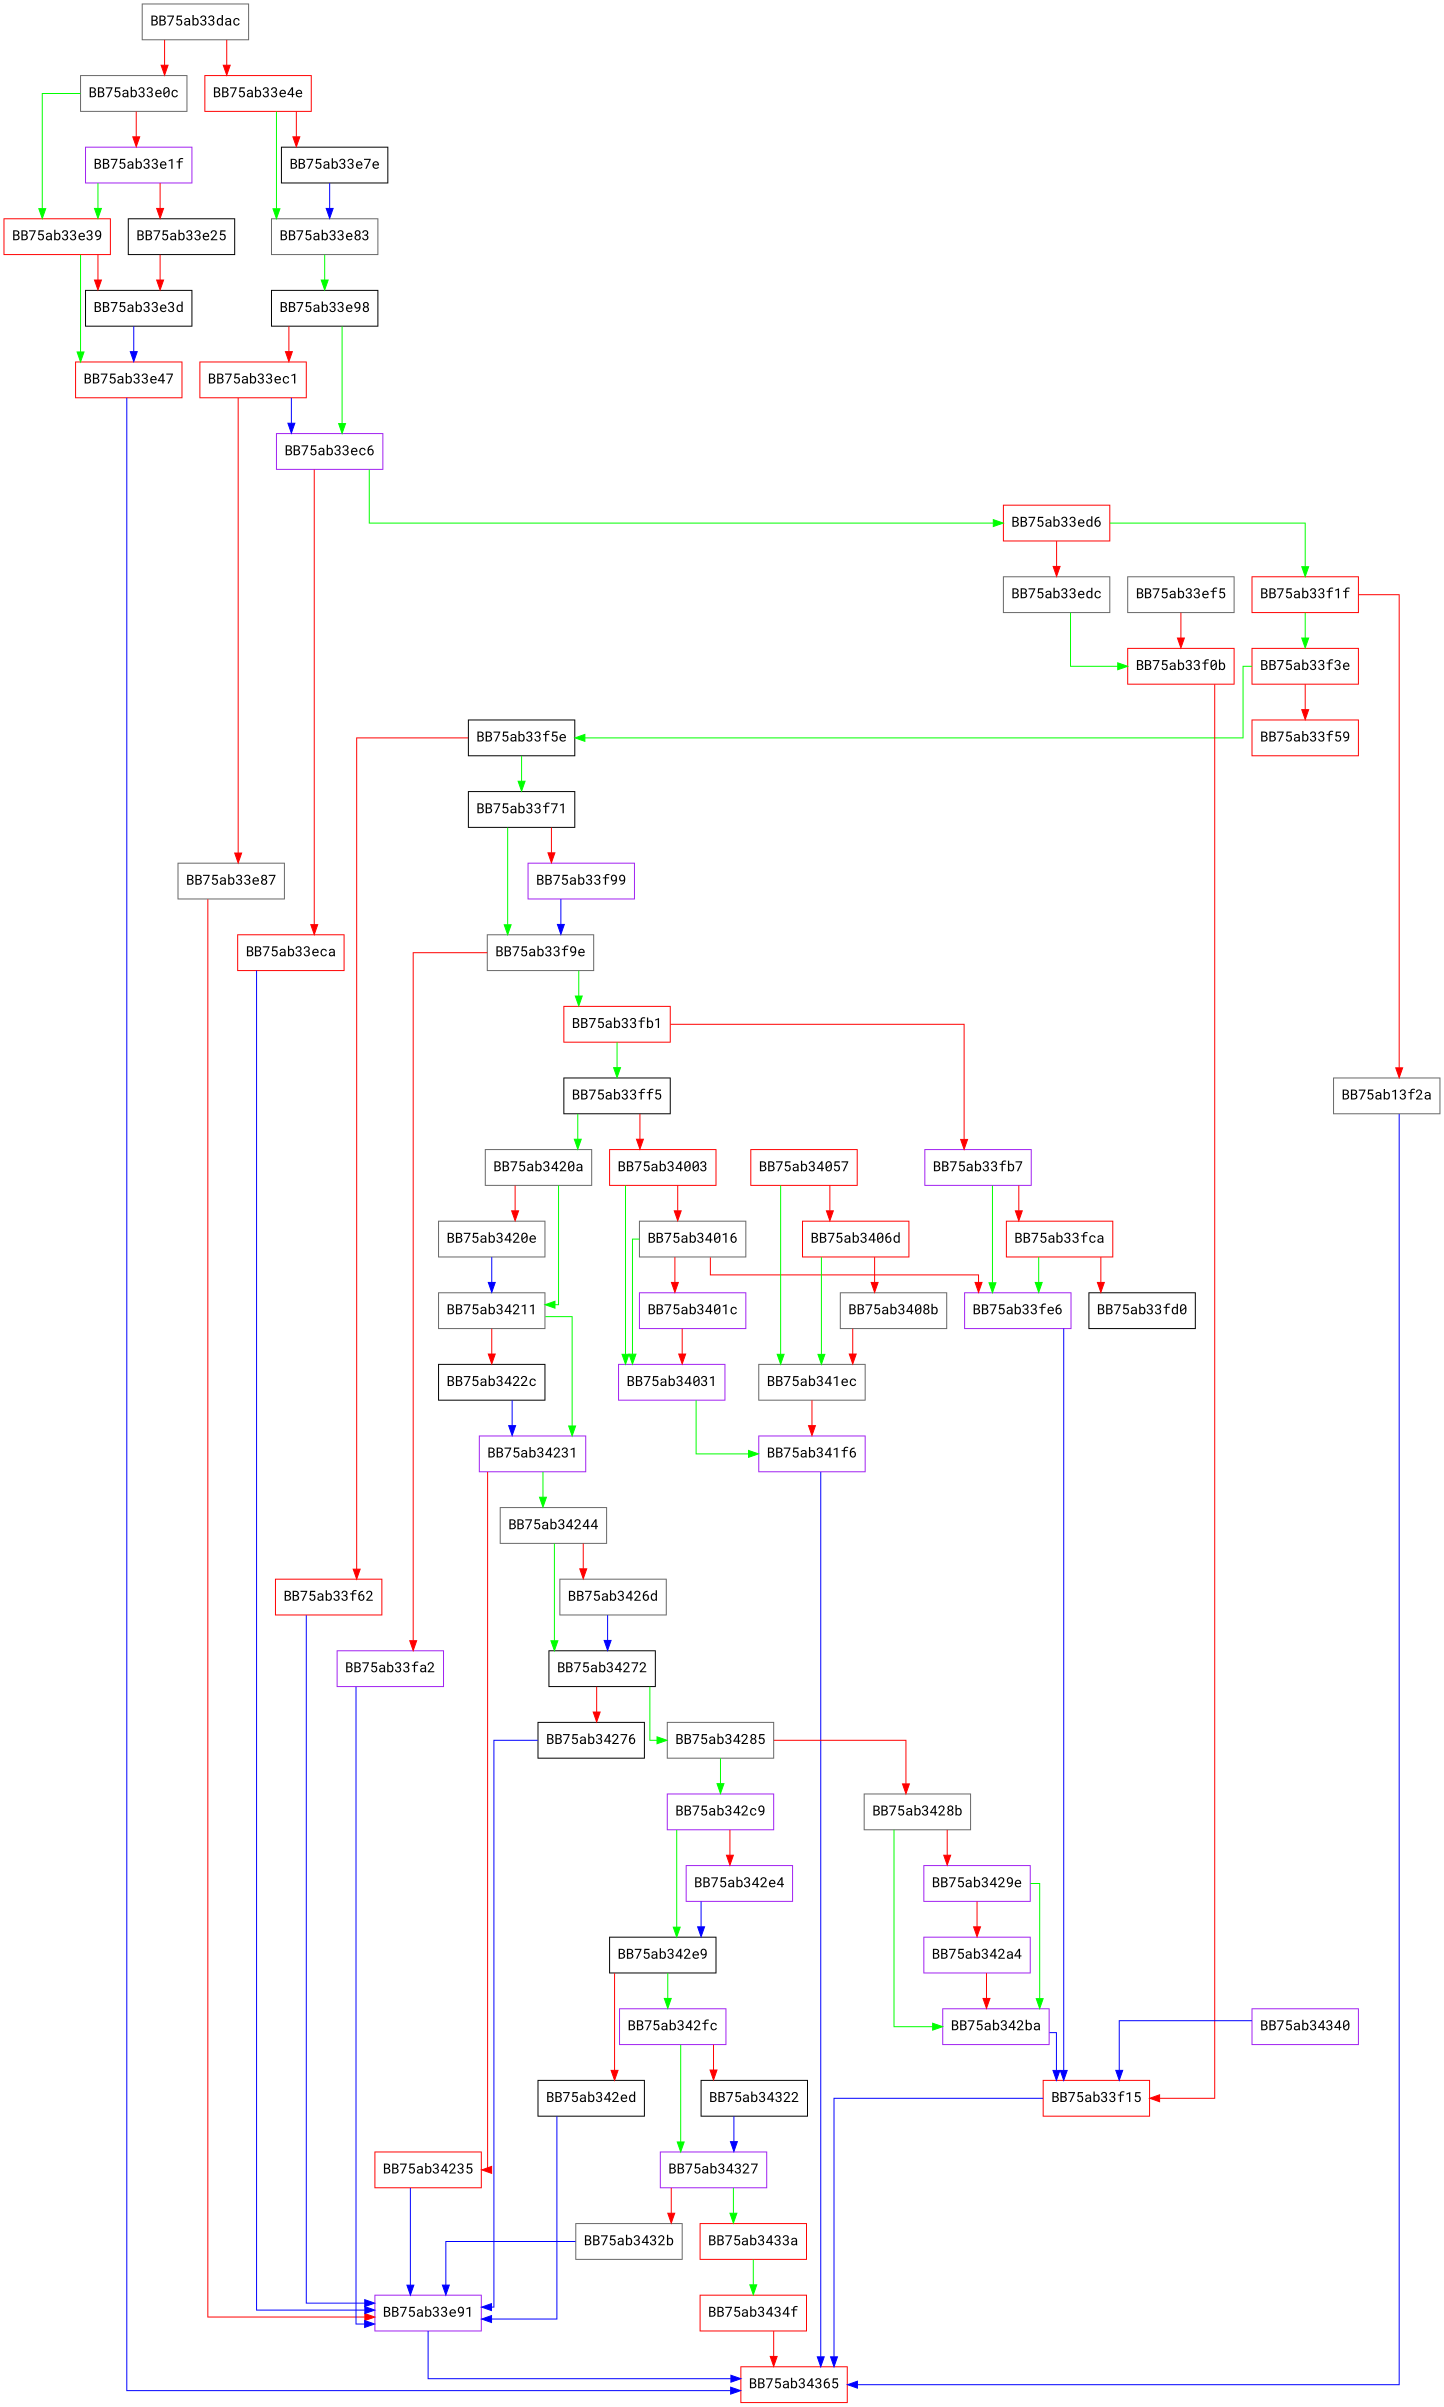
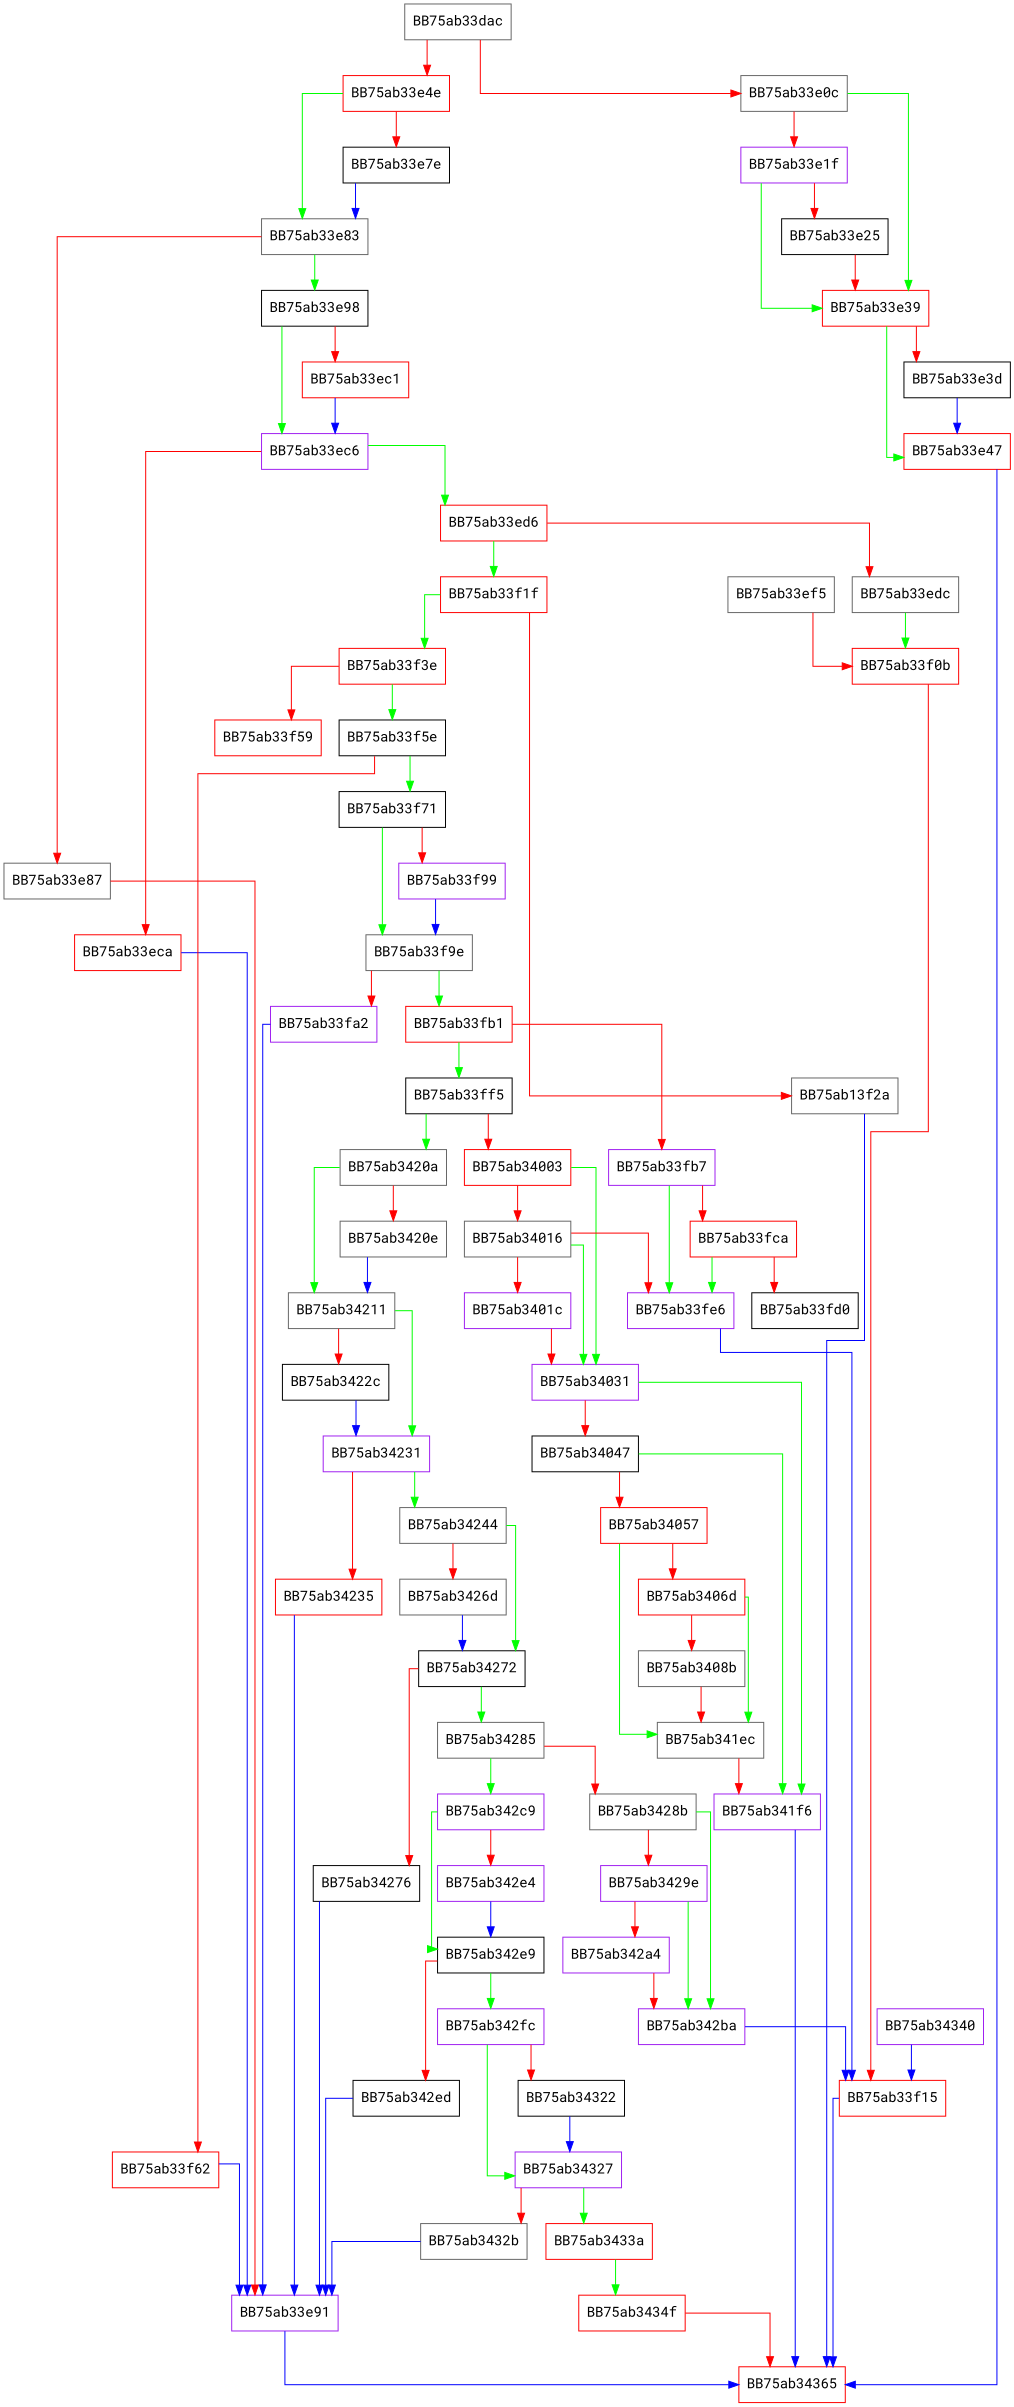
(160, 267) -> (855, 267)
(238, 626) -> (57, 443)
none -> (585, 1454)
